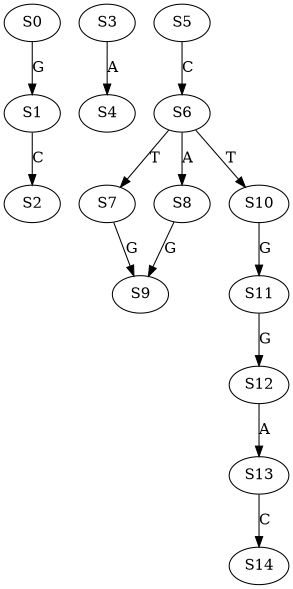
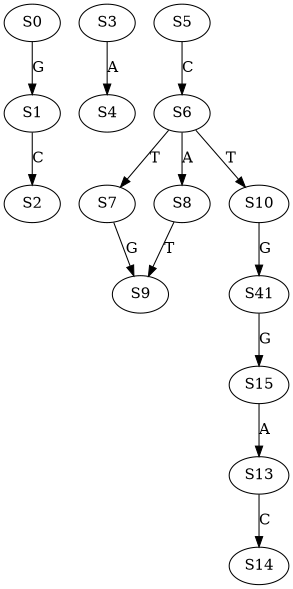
(171, 249) -> (170, 249)
(259, 294) -> (259, 294)
(259, 385) -> (259, 385)
